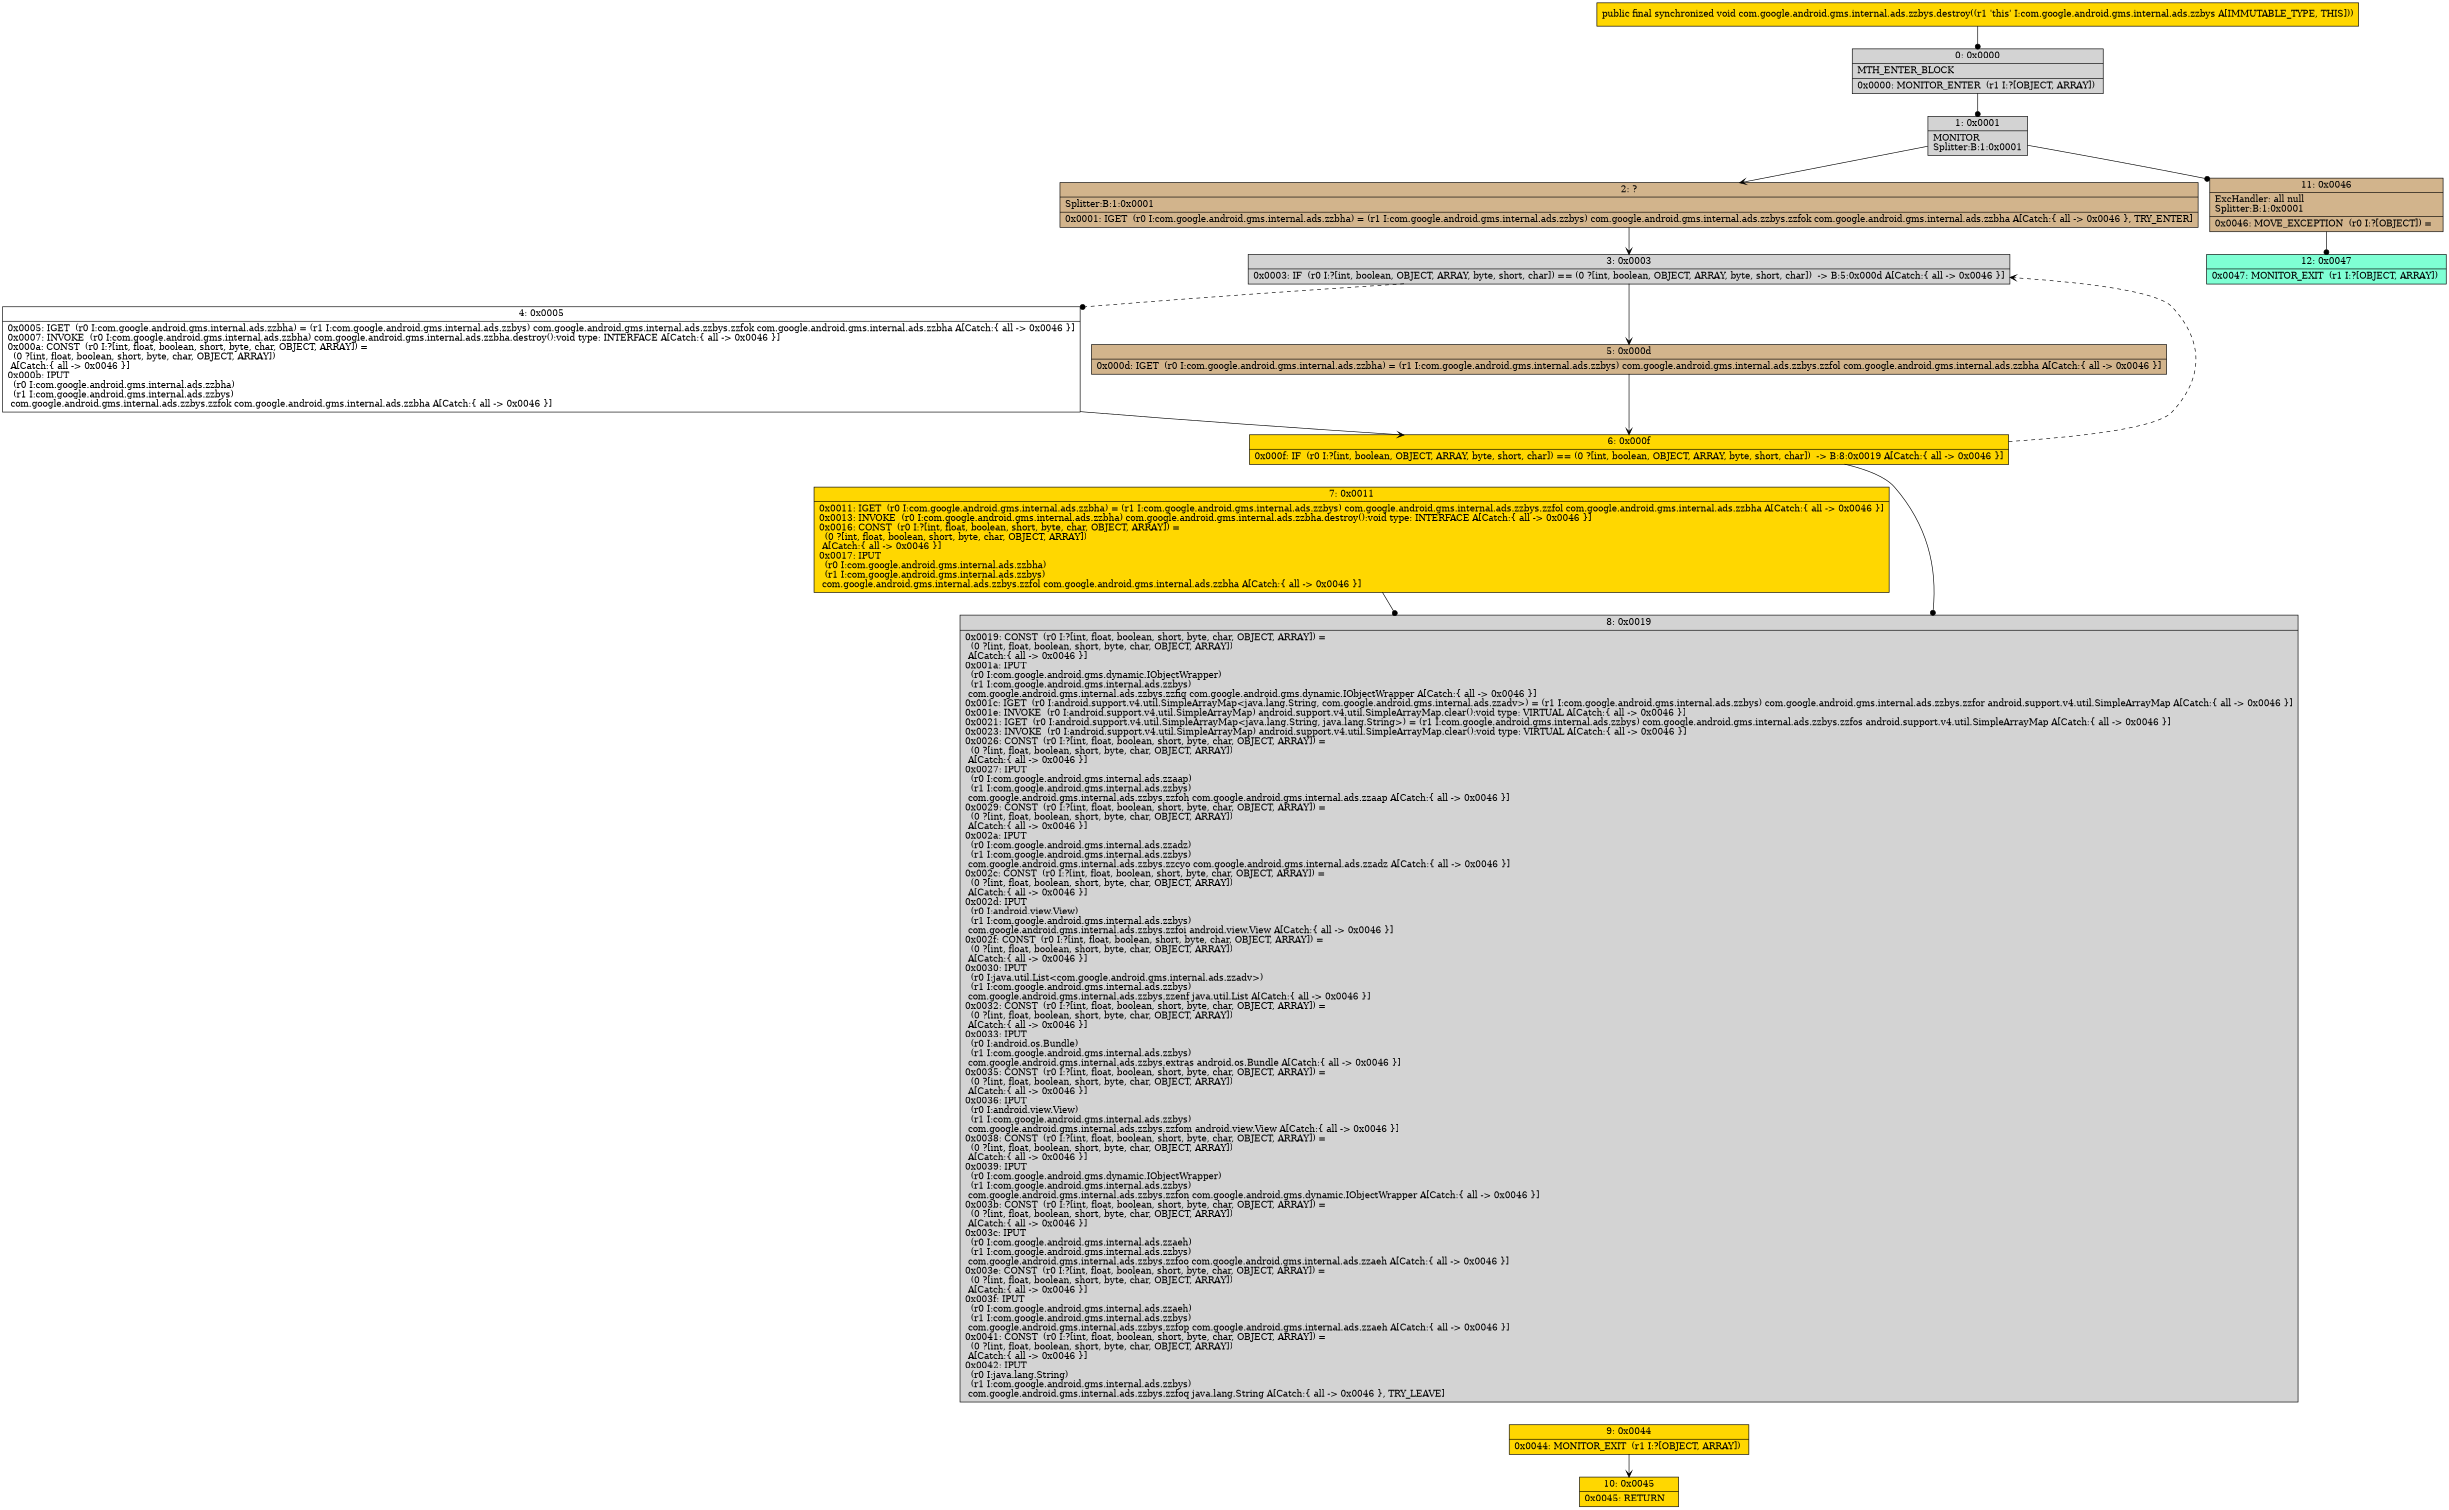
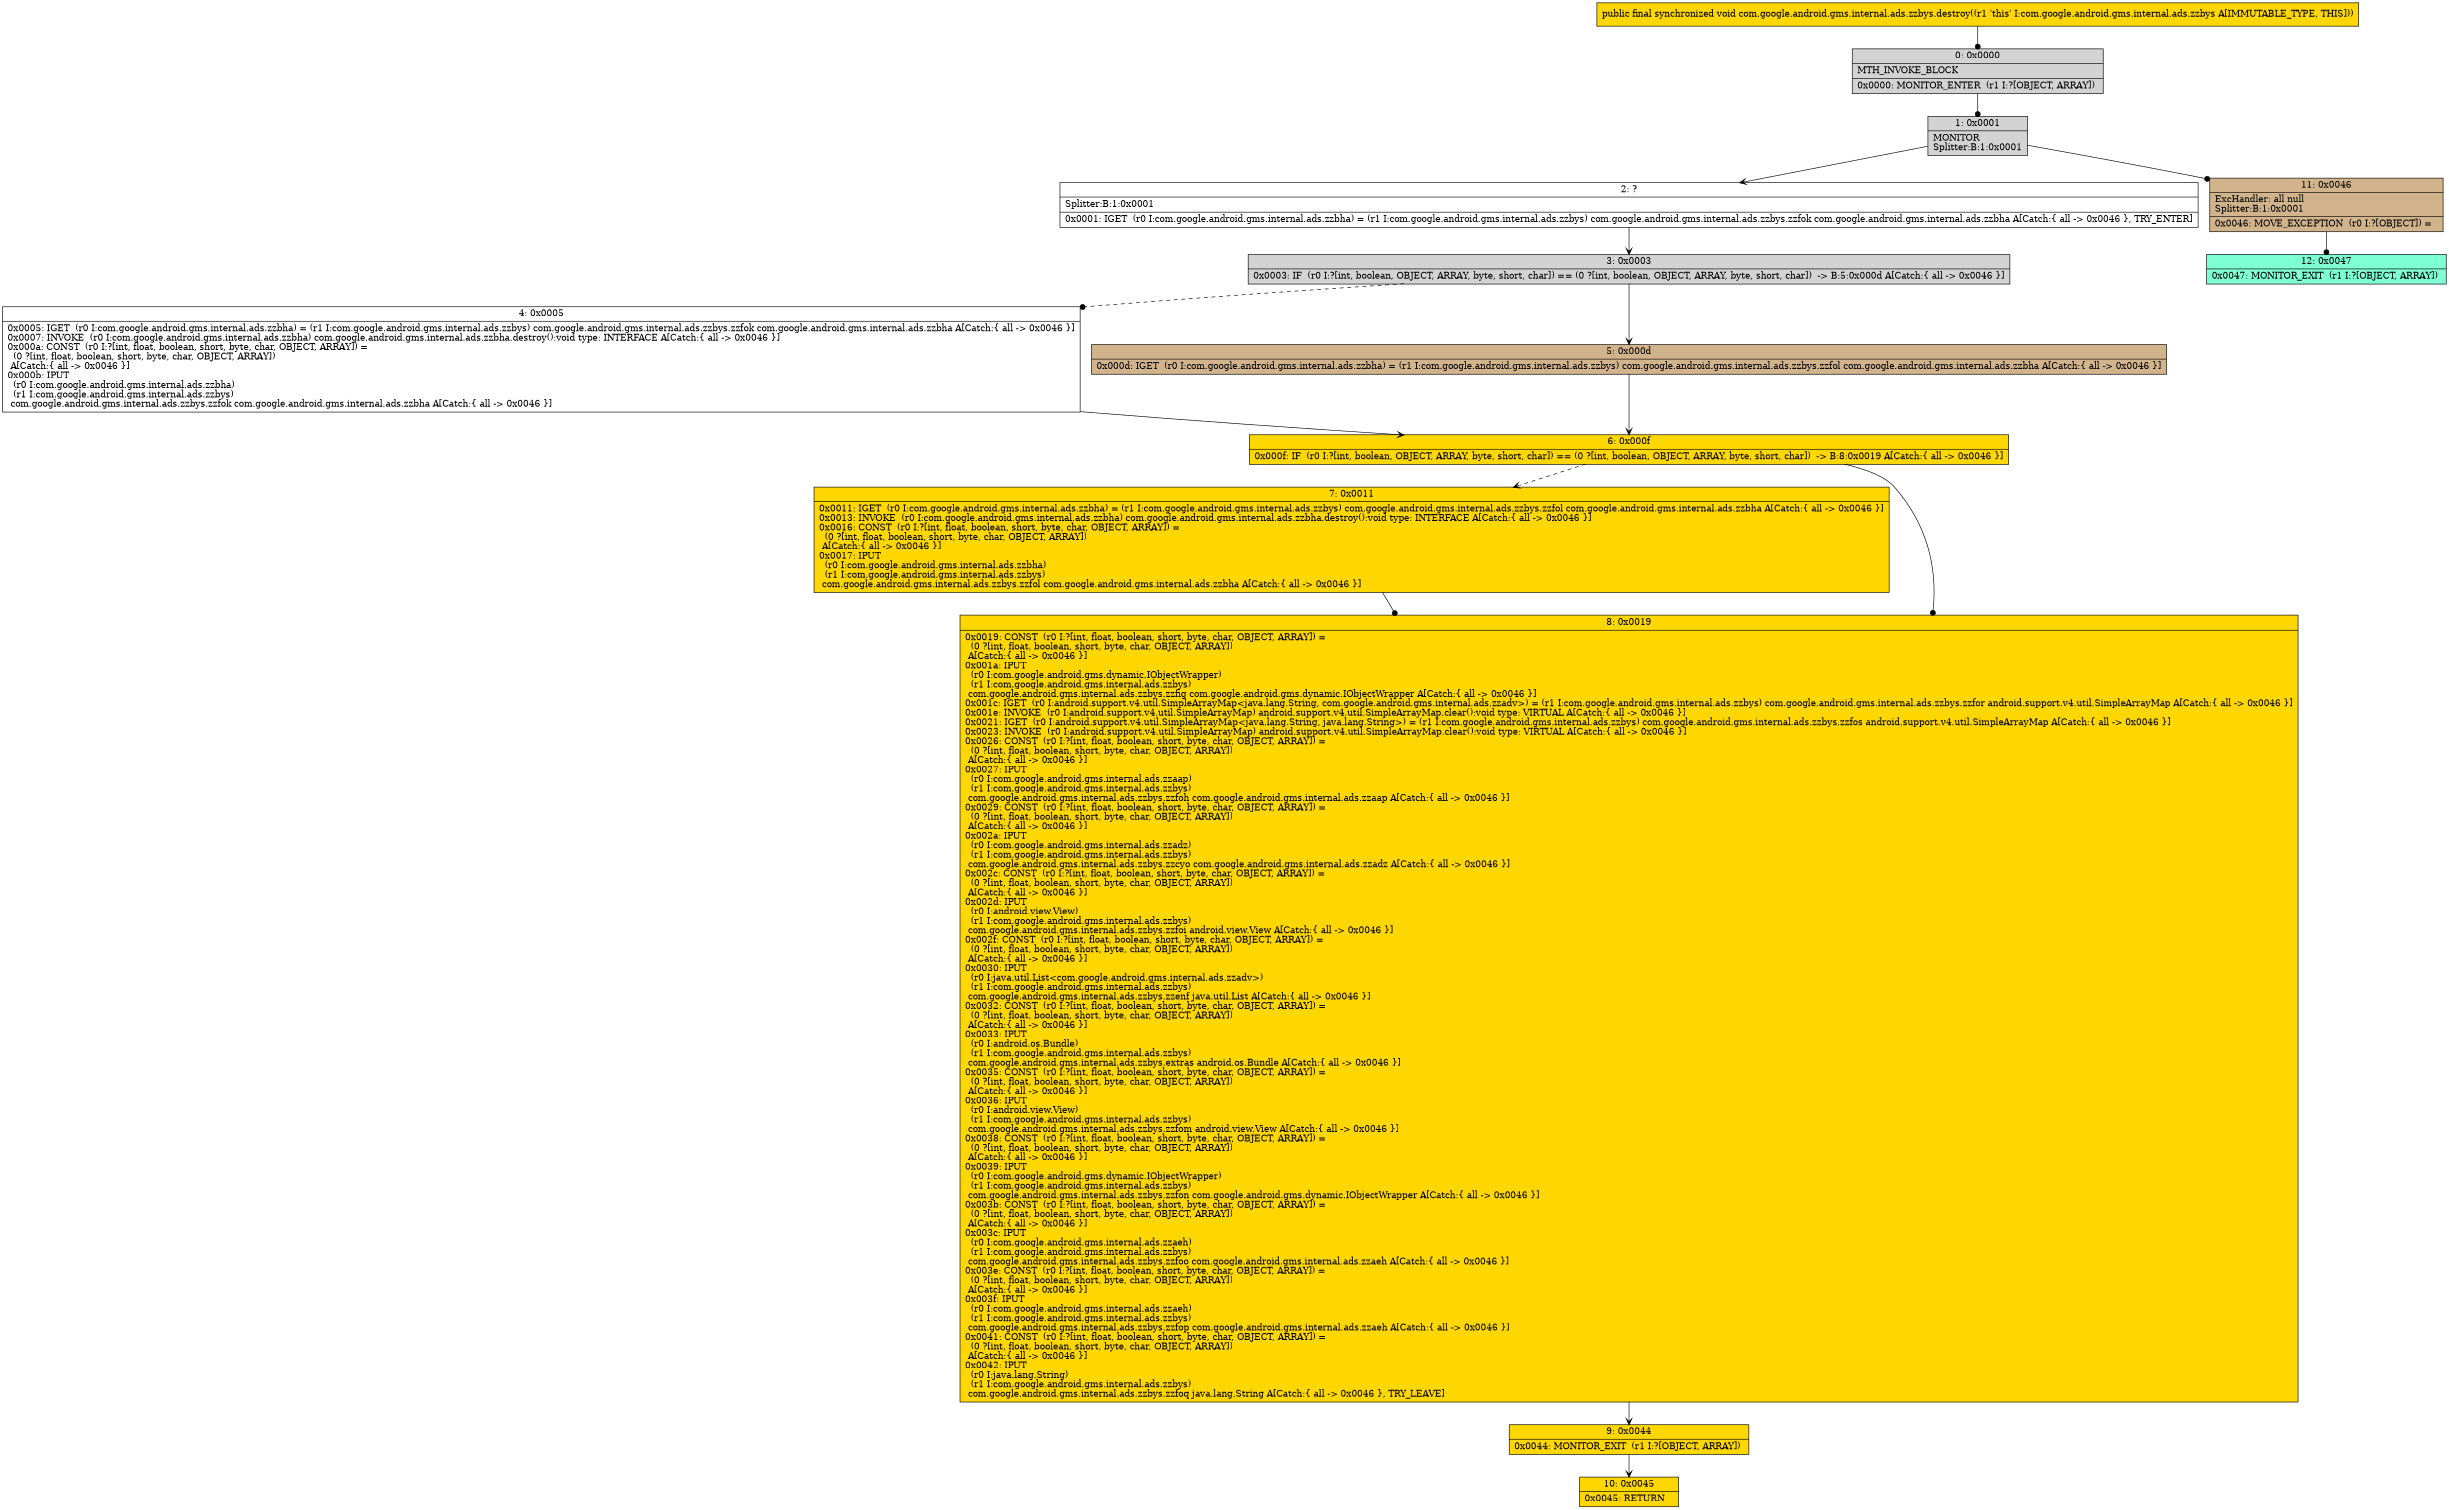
(1906, 71) -> (1908, 71)
(1629, 205) -> (1629, 205)
(2195, 363) -> (1553, 475)
(1629, 1009) -> (1629, 1009)
none -> (1629, 1410)
